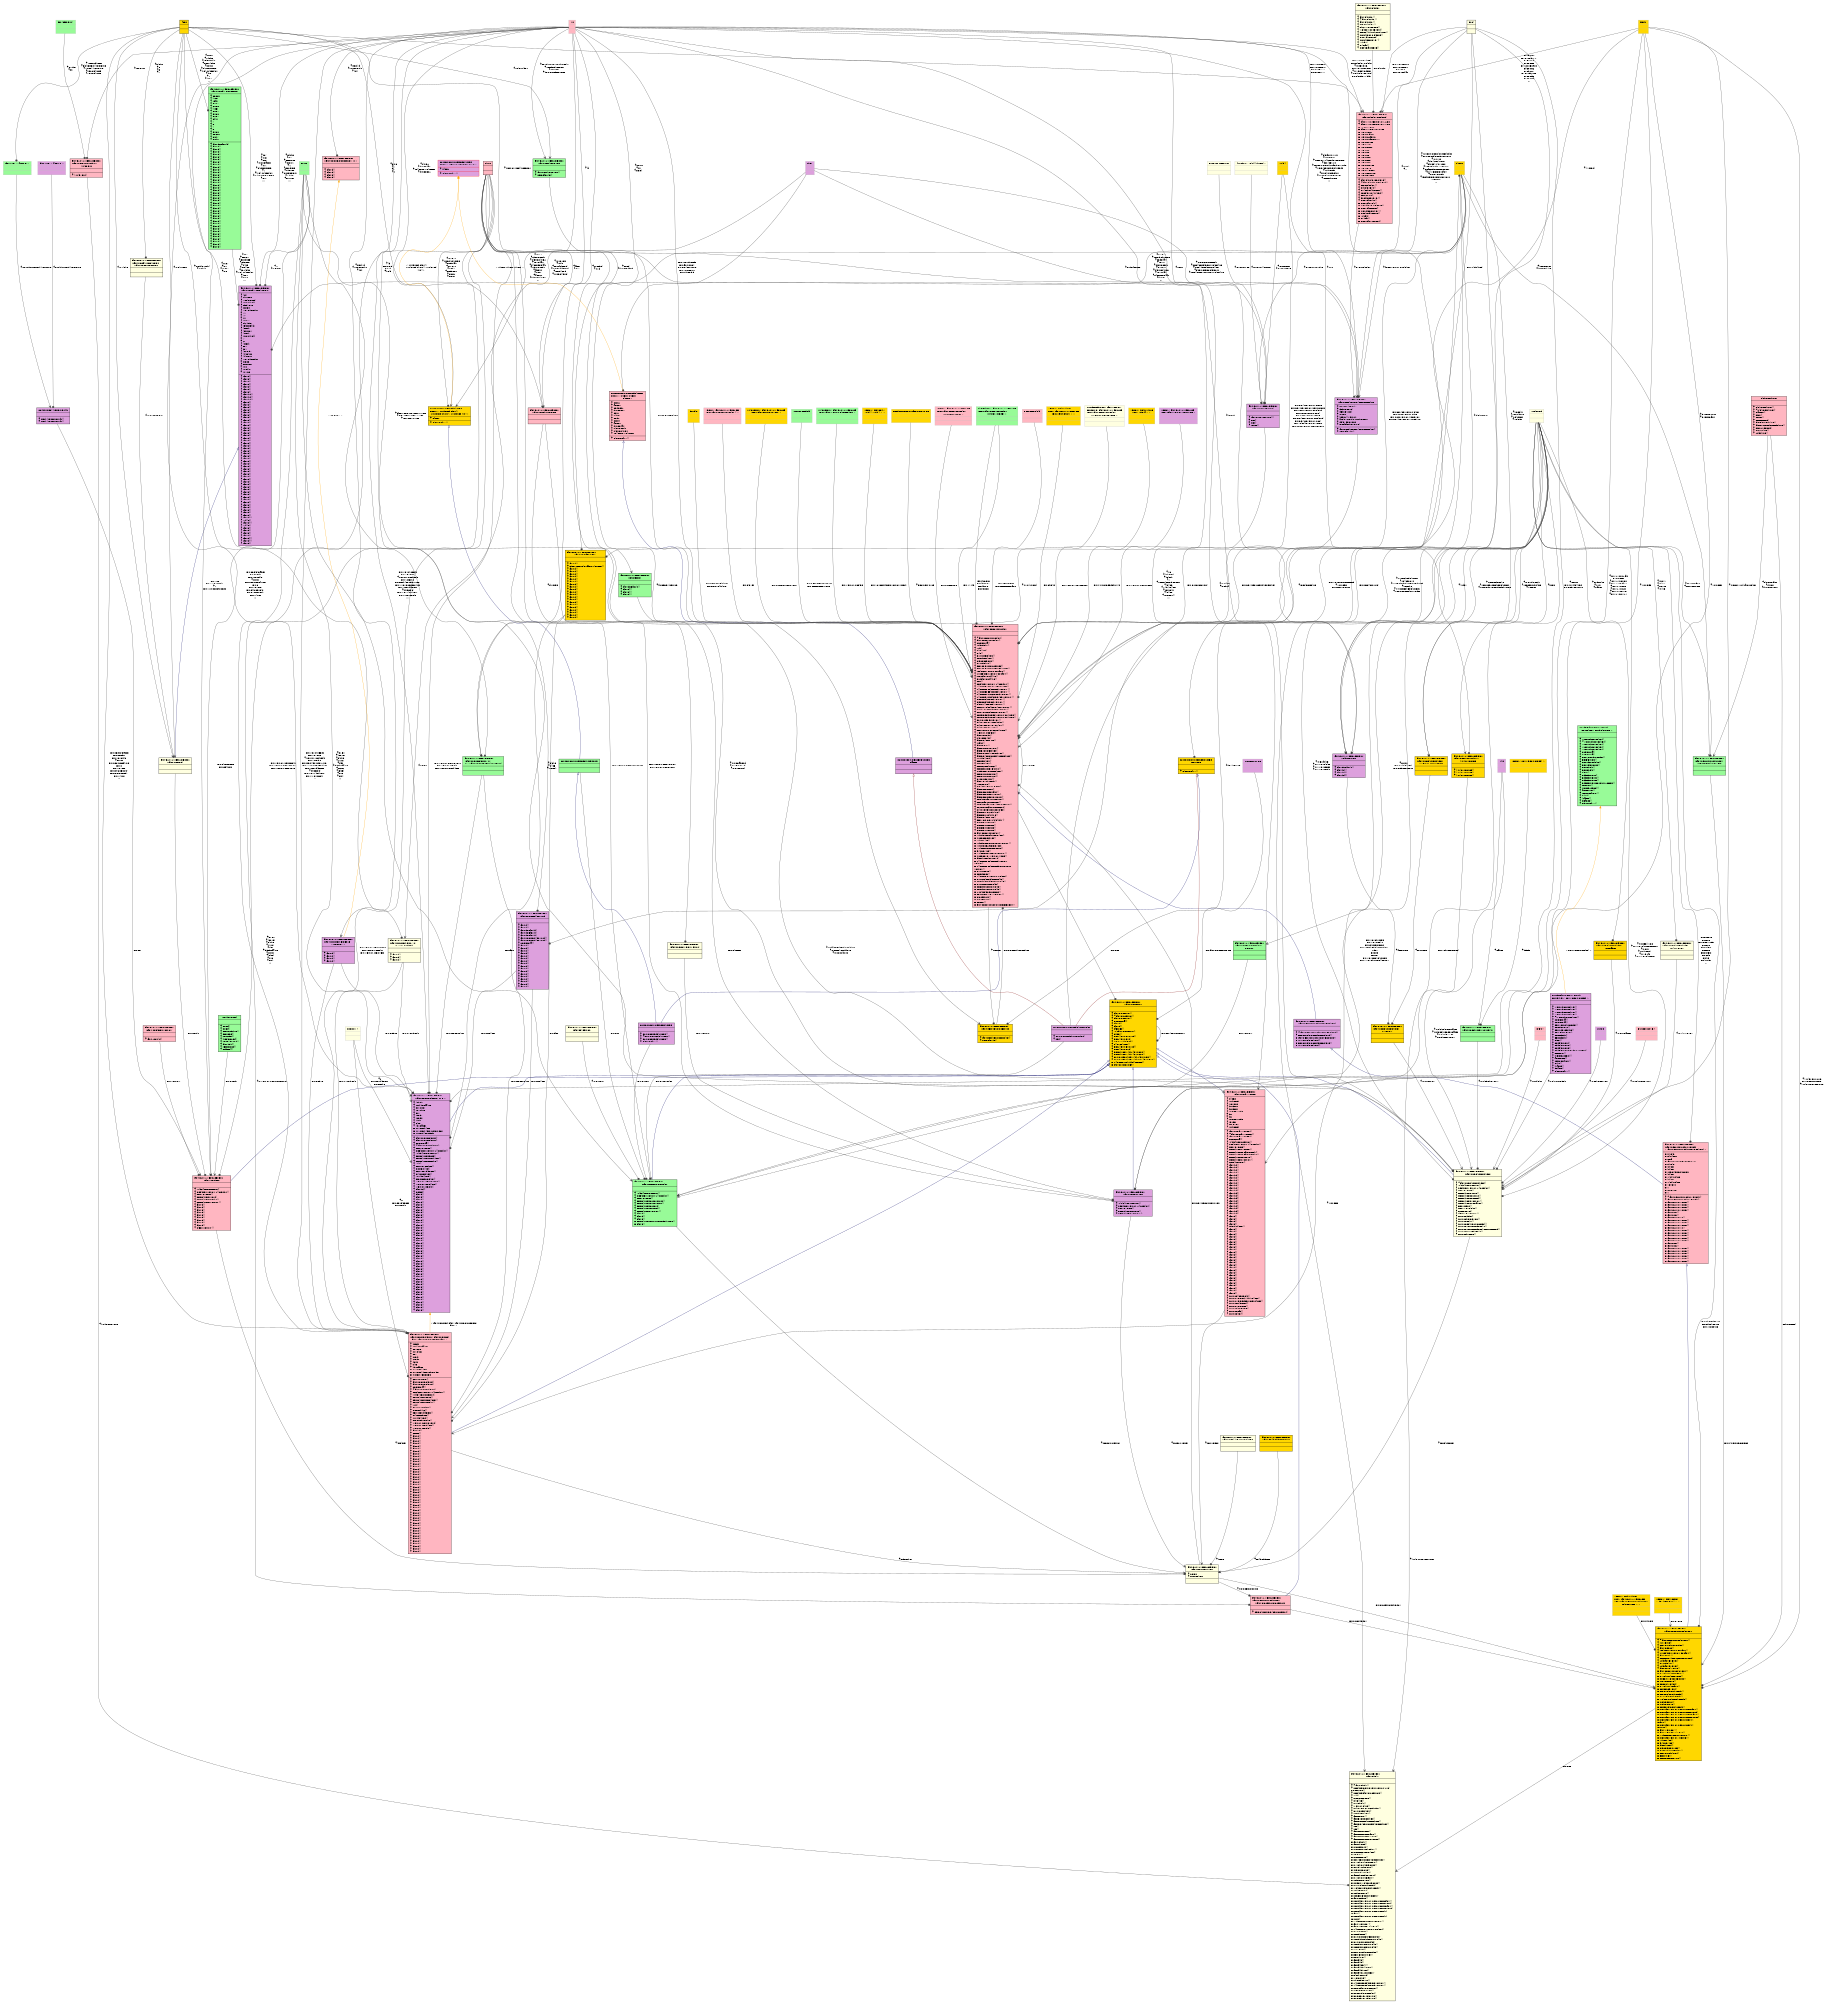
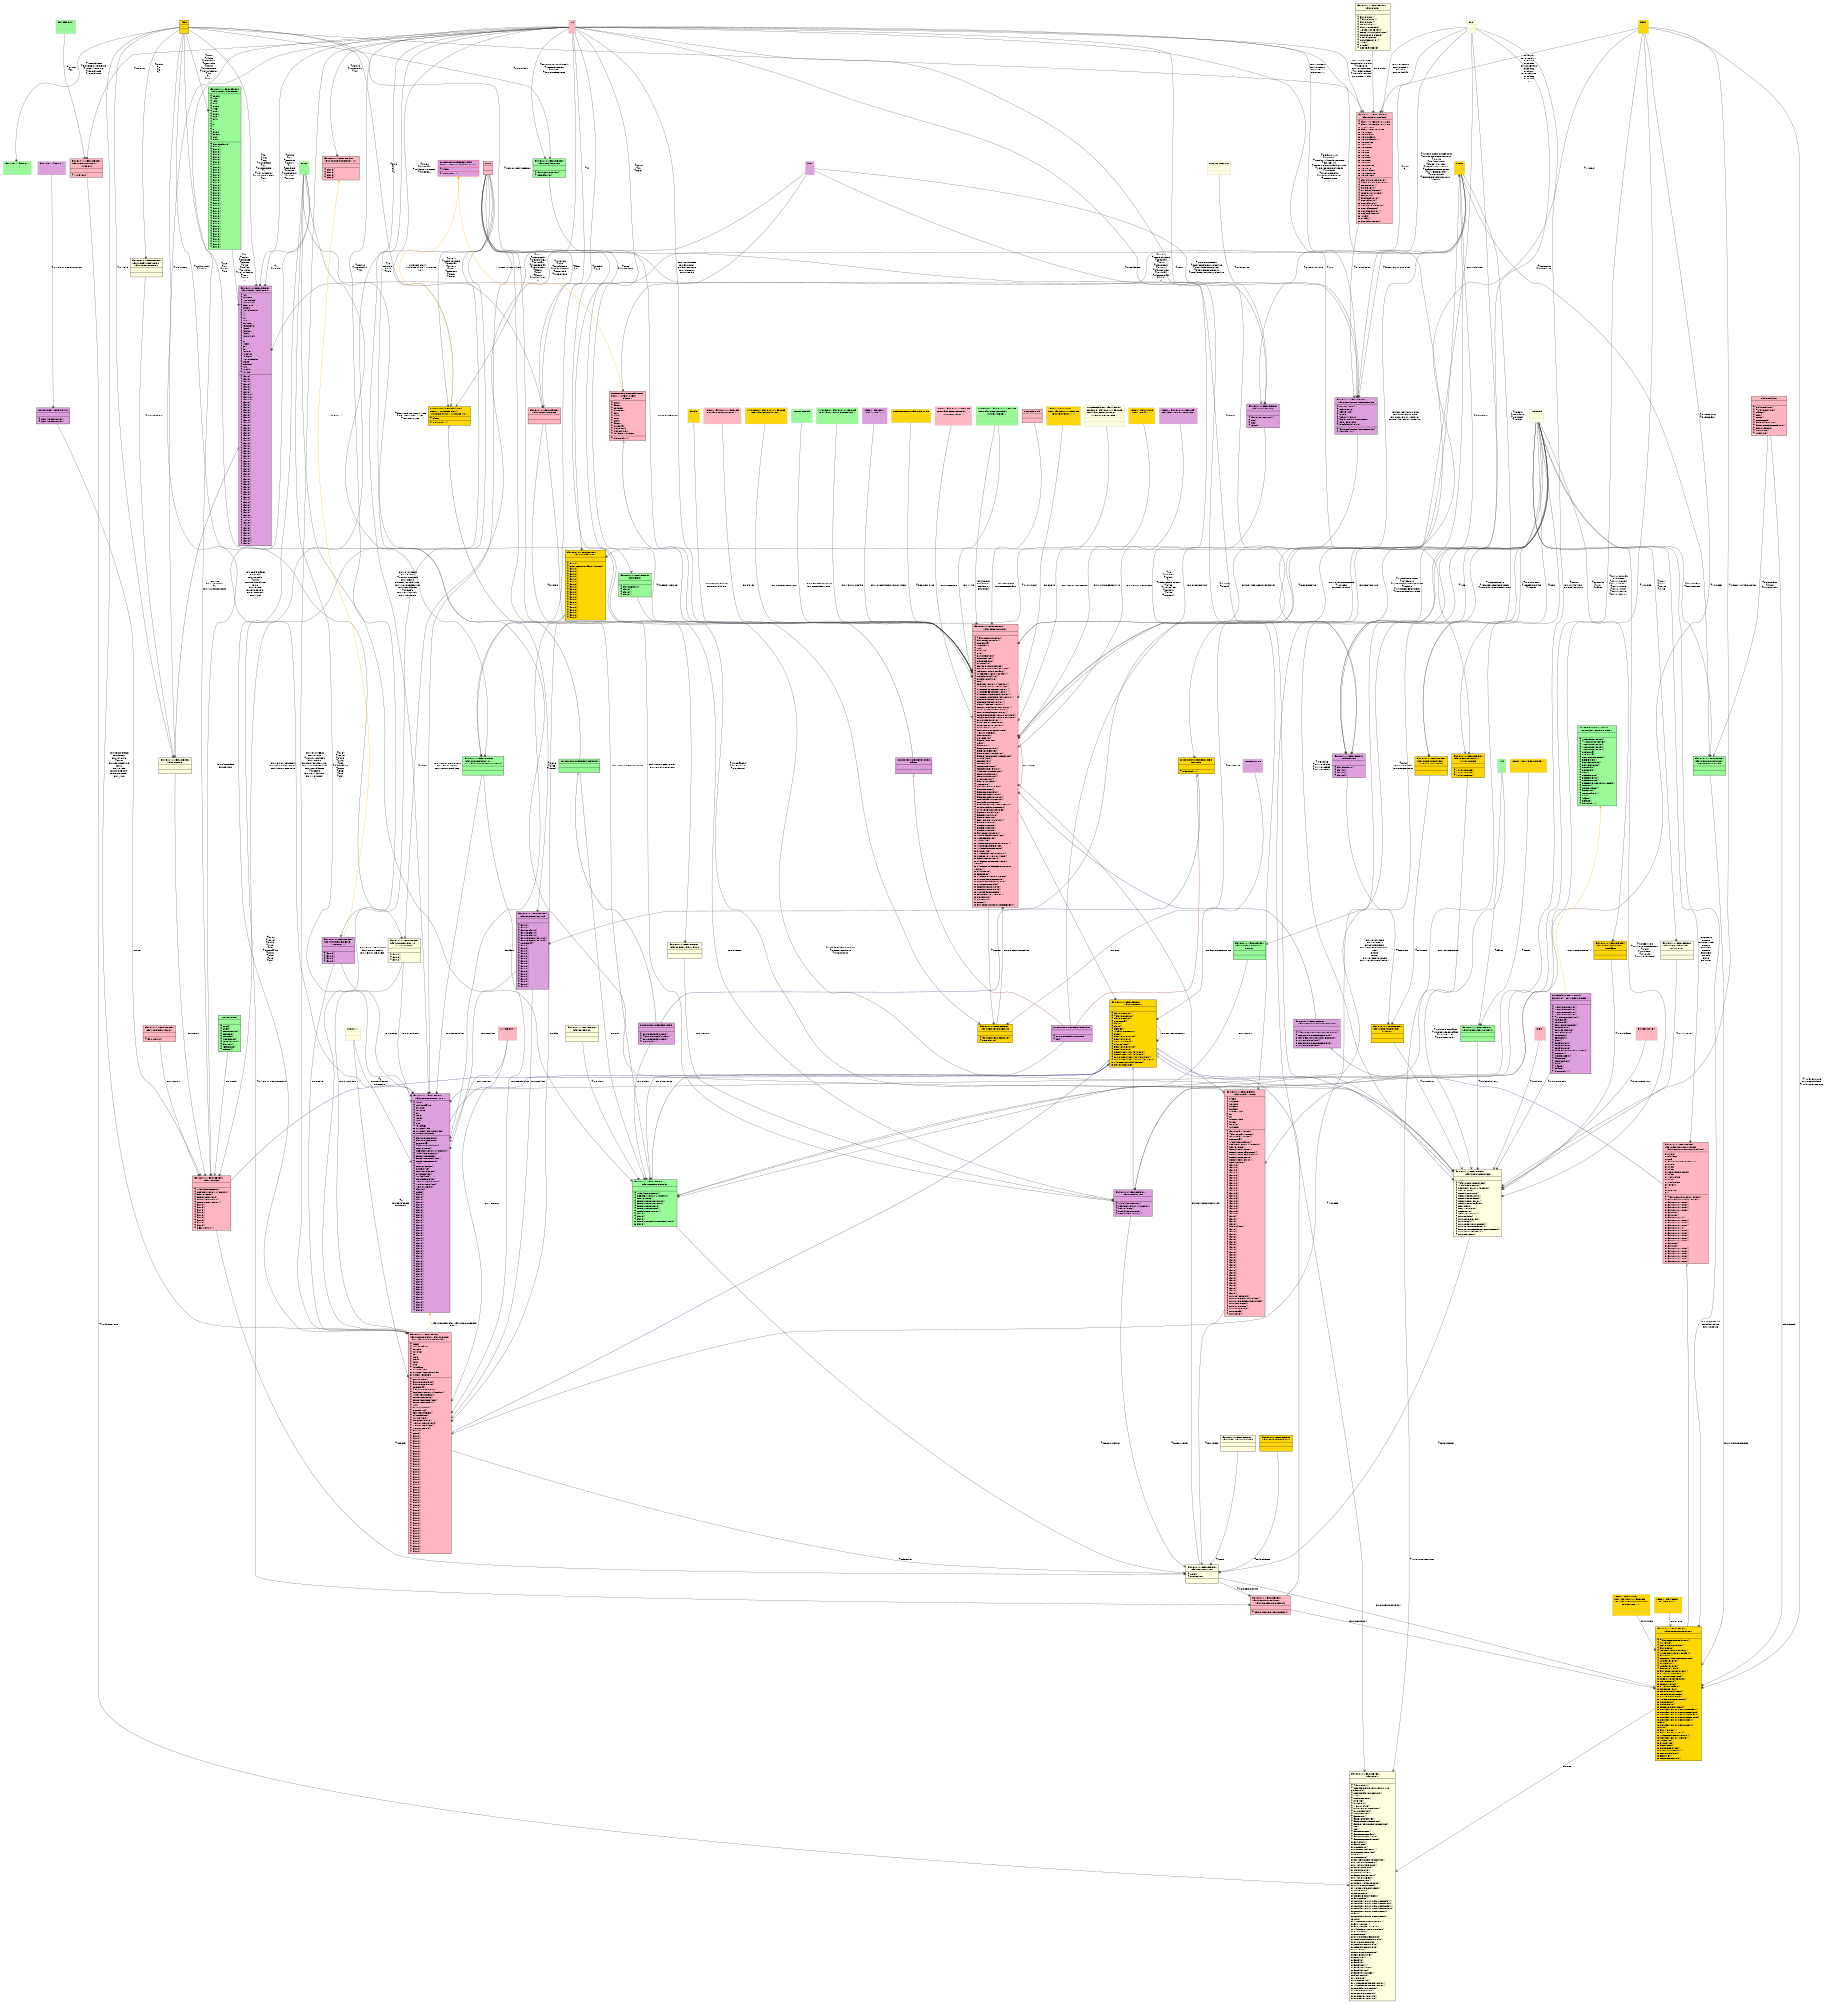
(1471, 27) -> (1471, 27)
(1251, 168) -> none
(1283, 168) -> none
(67, 268) -> (67, 268)
(21, 292) -> none
(875, 416) -> (875, 416)
(1032, 416) -> (1032, 416)
(1502, 766) -> (1502, 766)
none -> (508, 1034)
(1601, 1034) -> none
